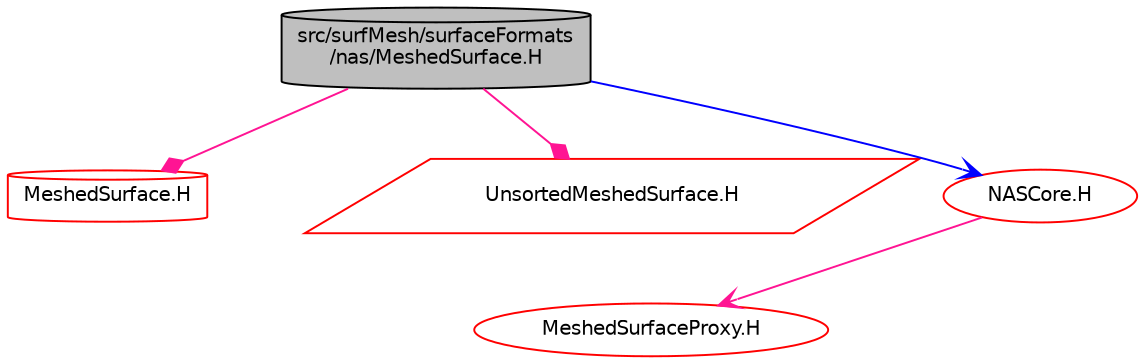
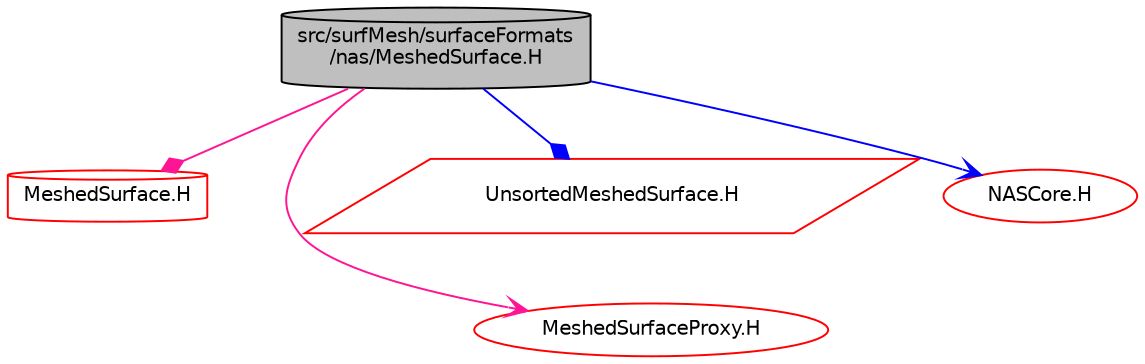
(517, 116) -> (517, 116)
(860, 258) -> (317, 249)
